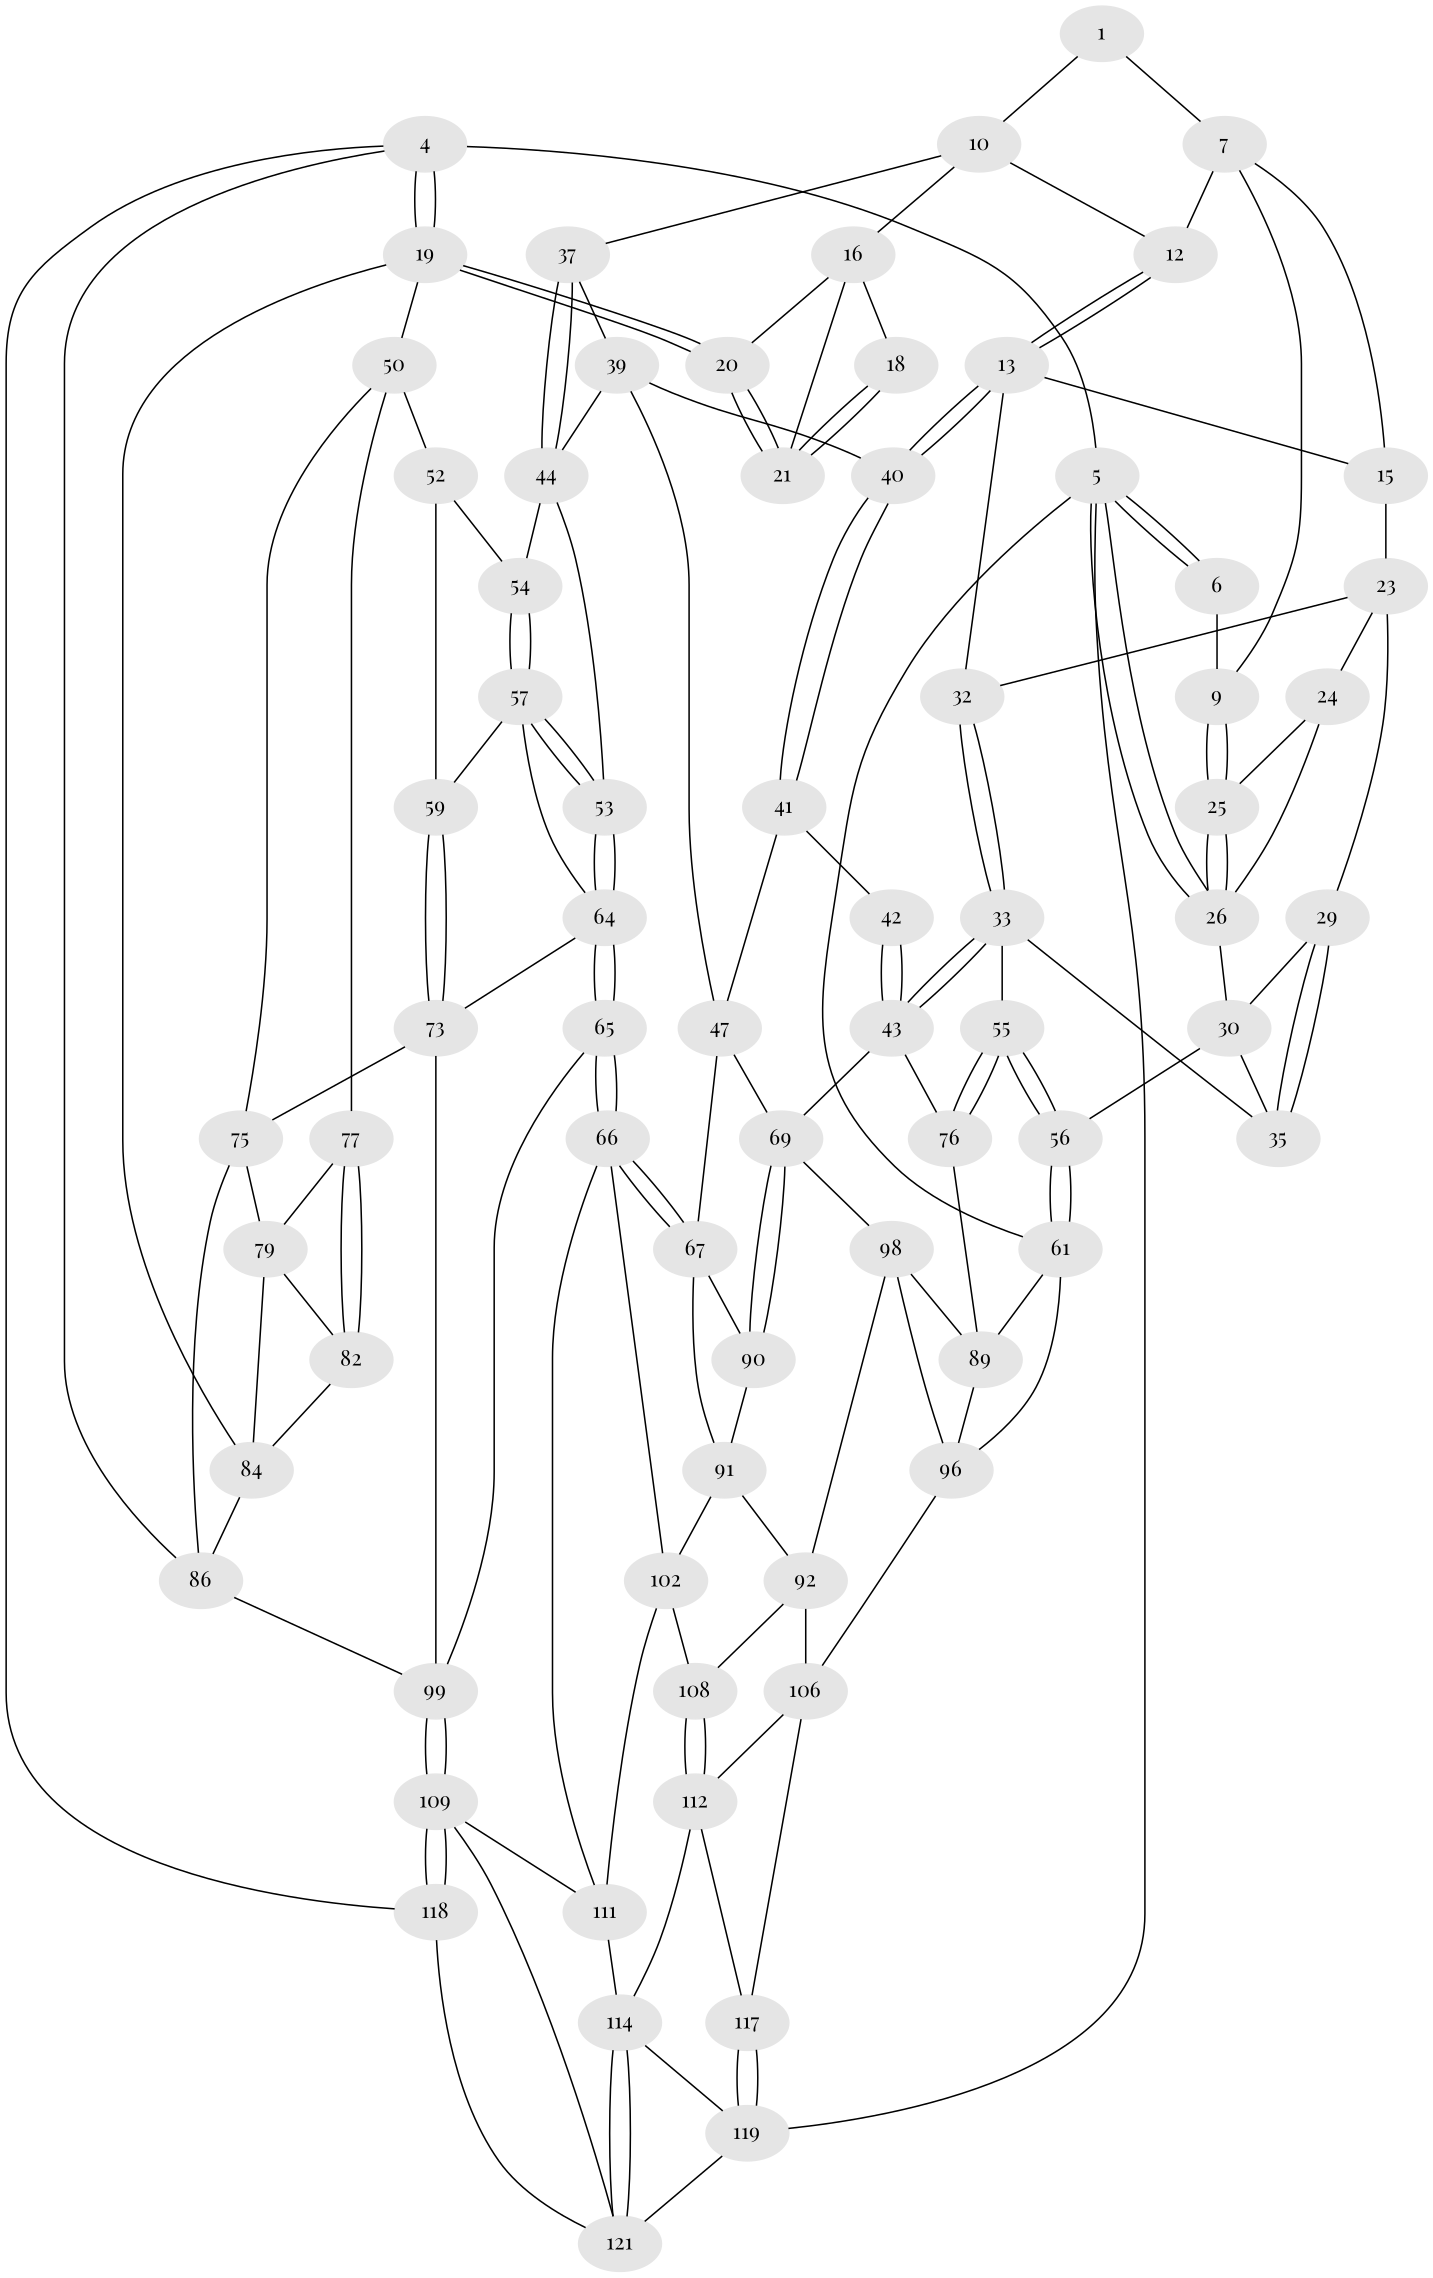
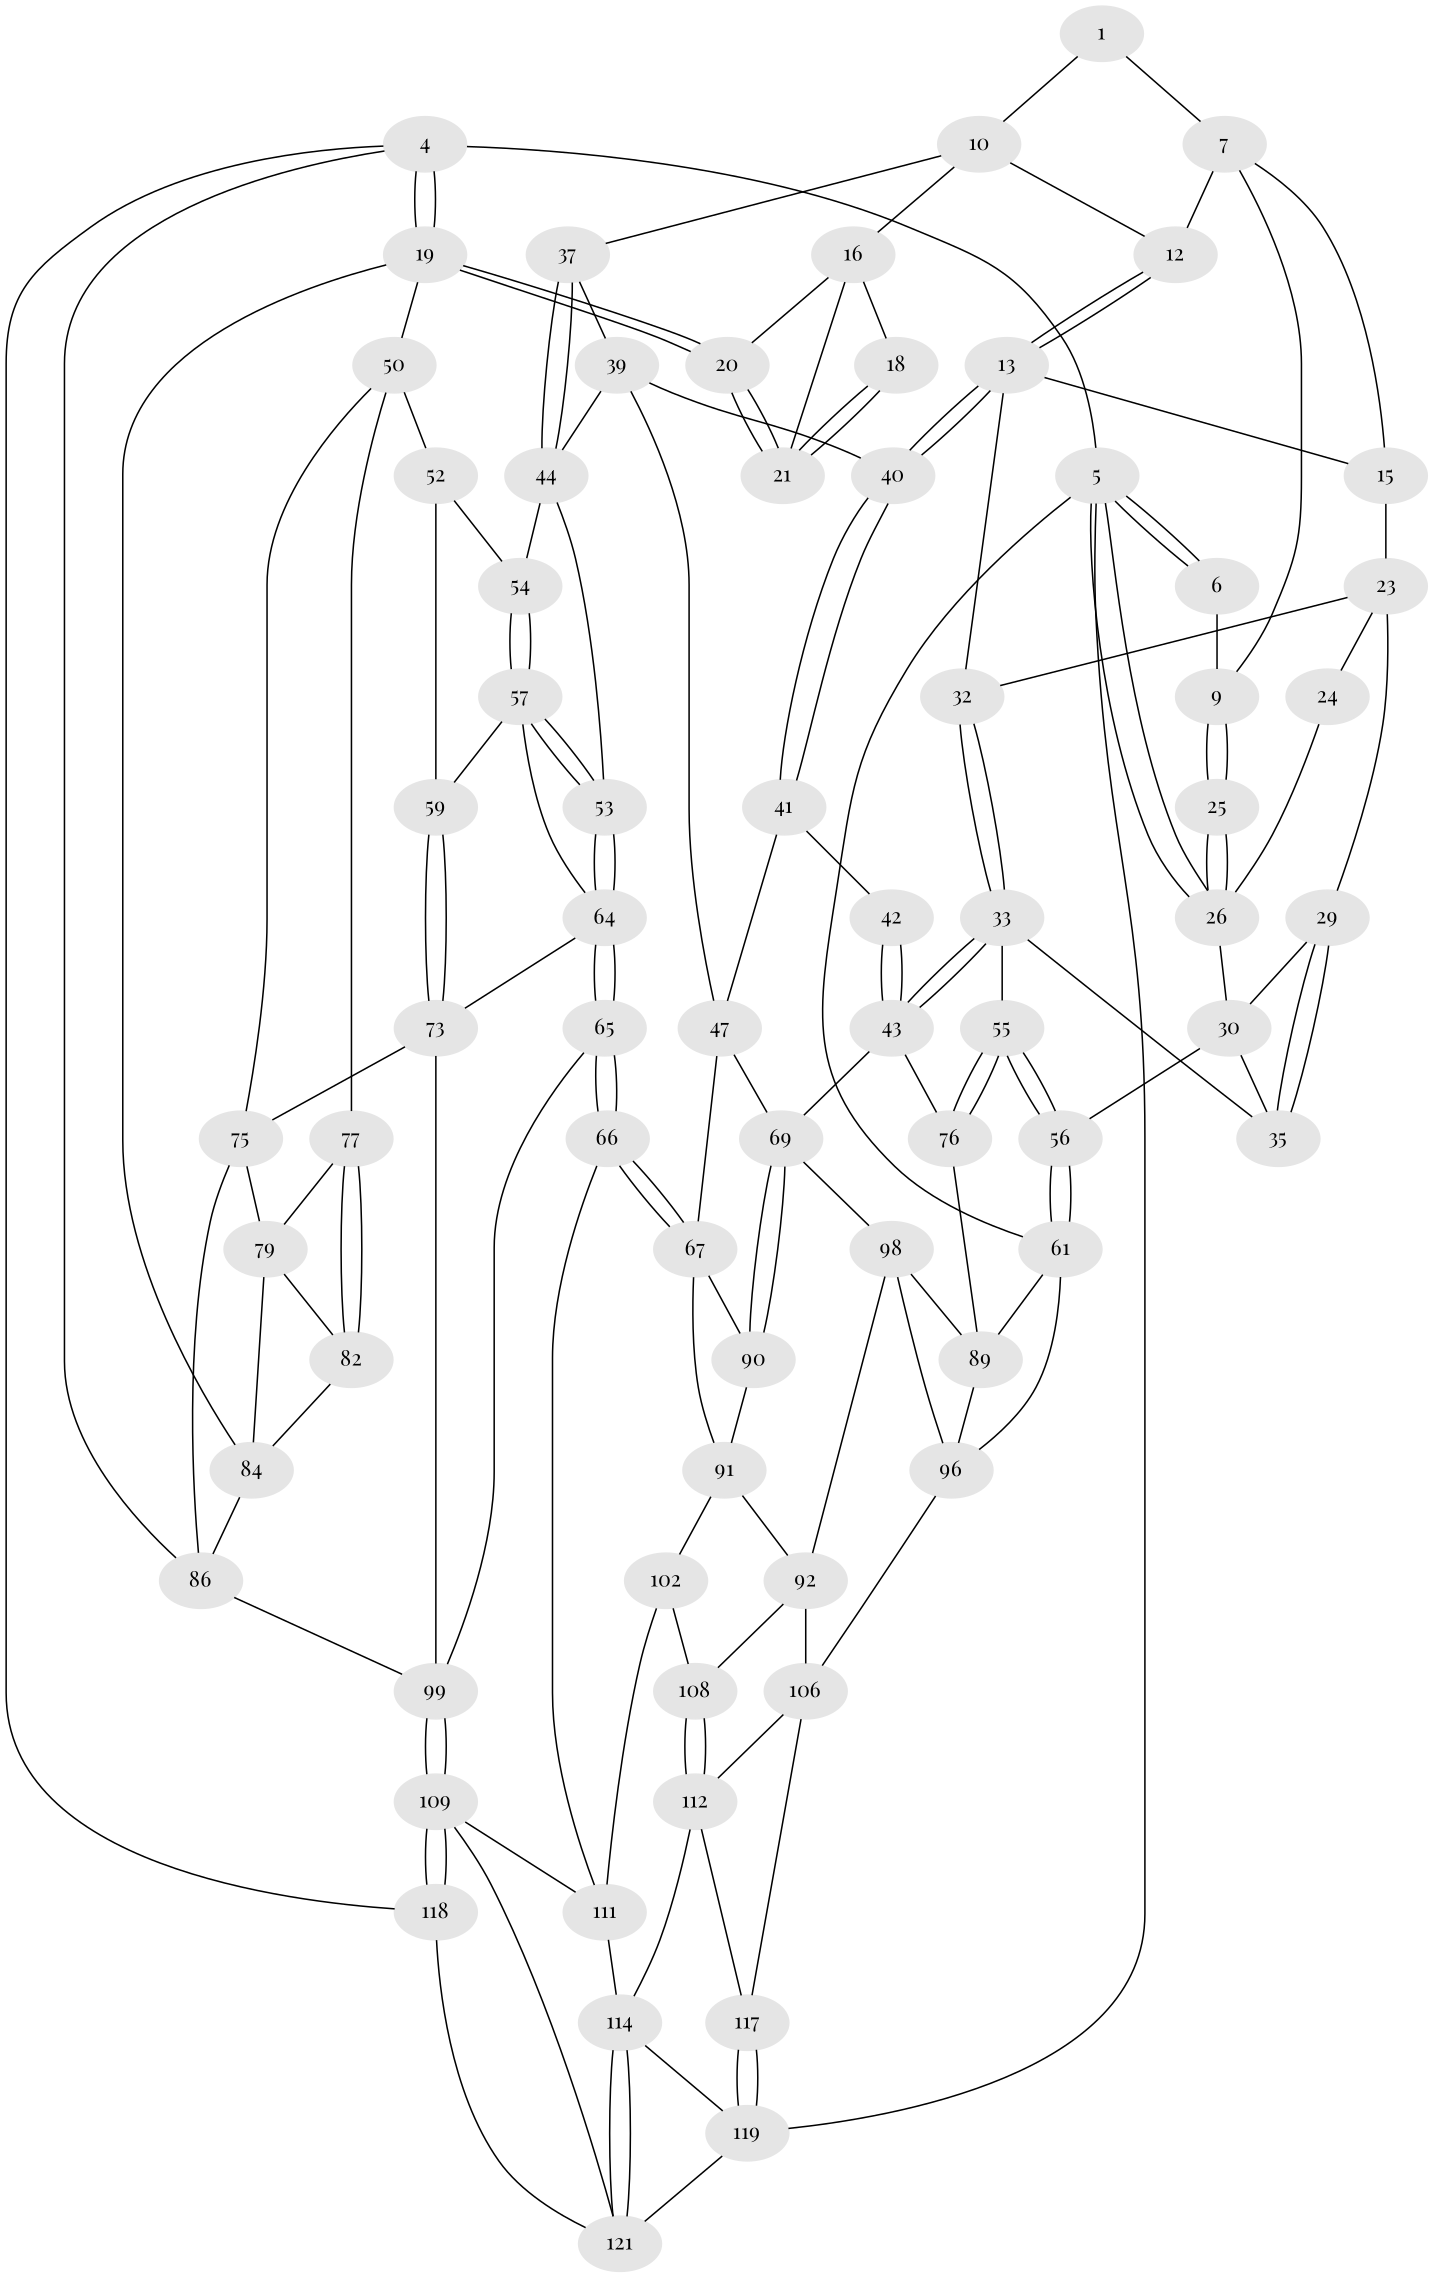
(1272, 752) -> none
(637, 1360) -> none
